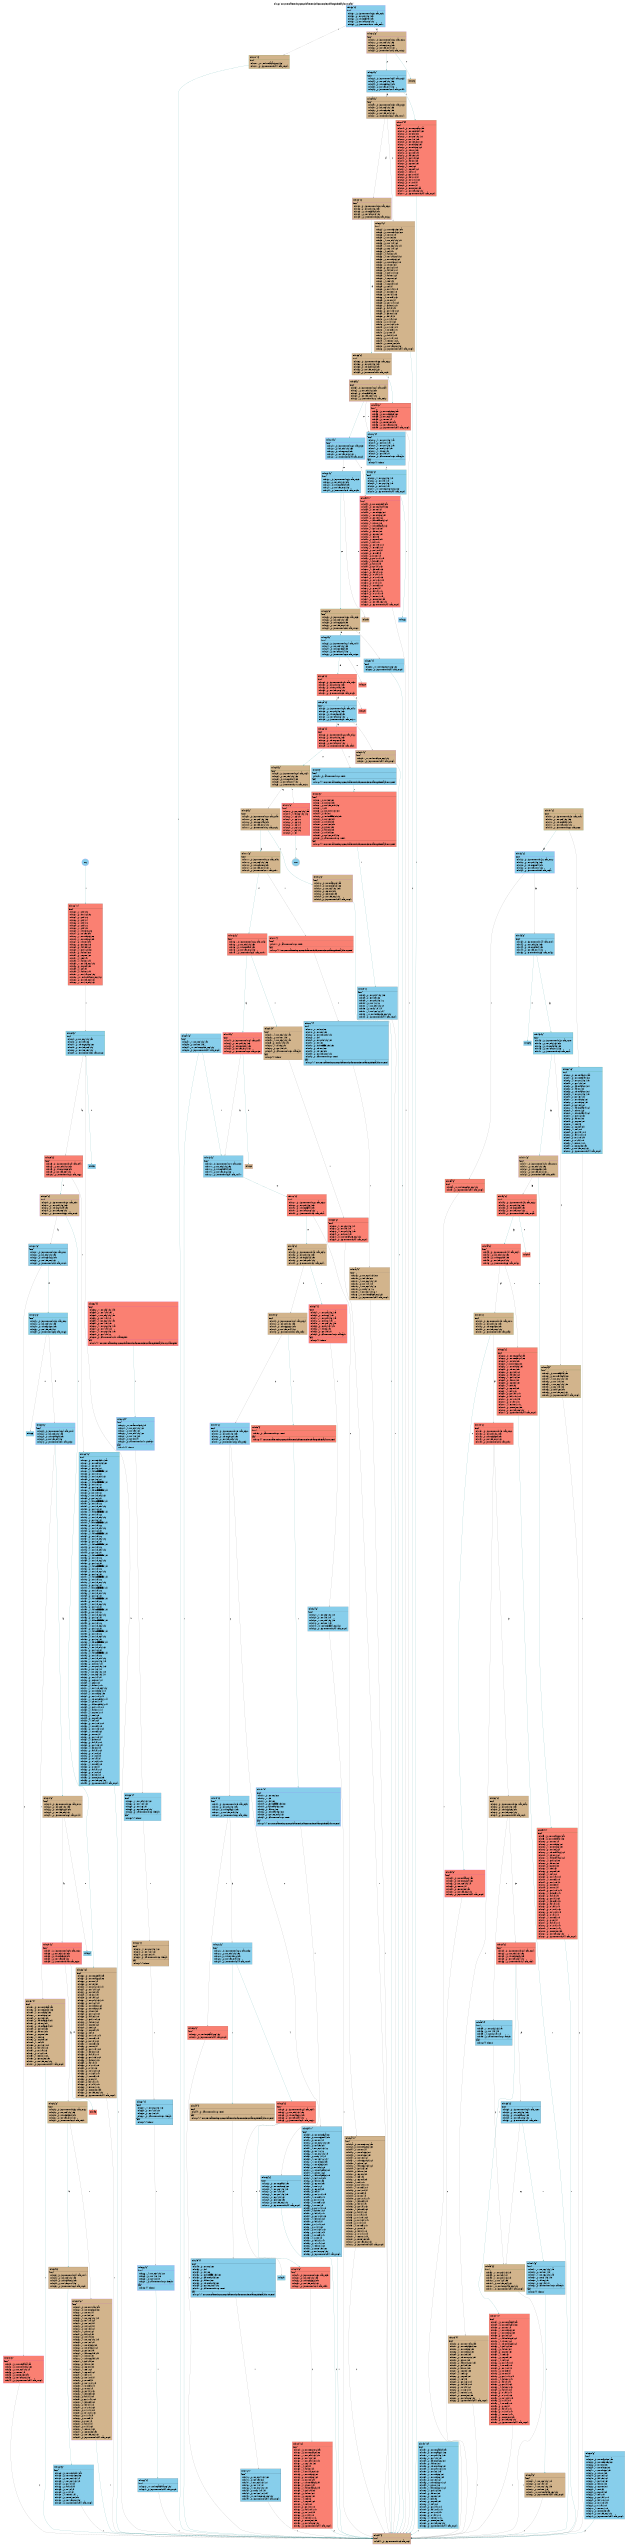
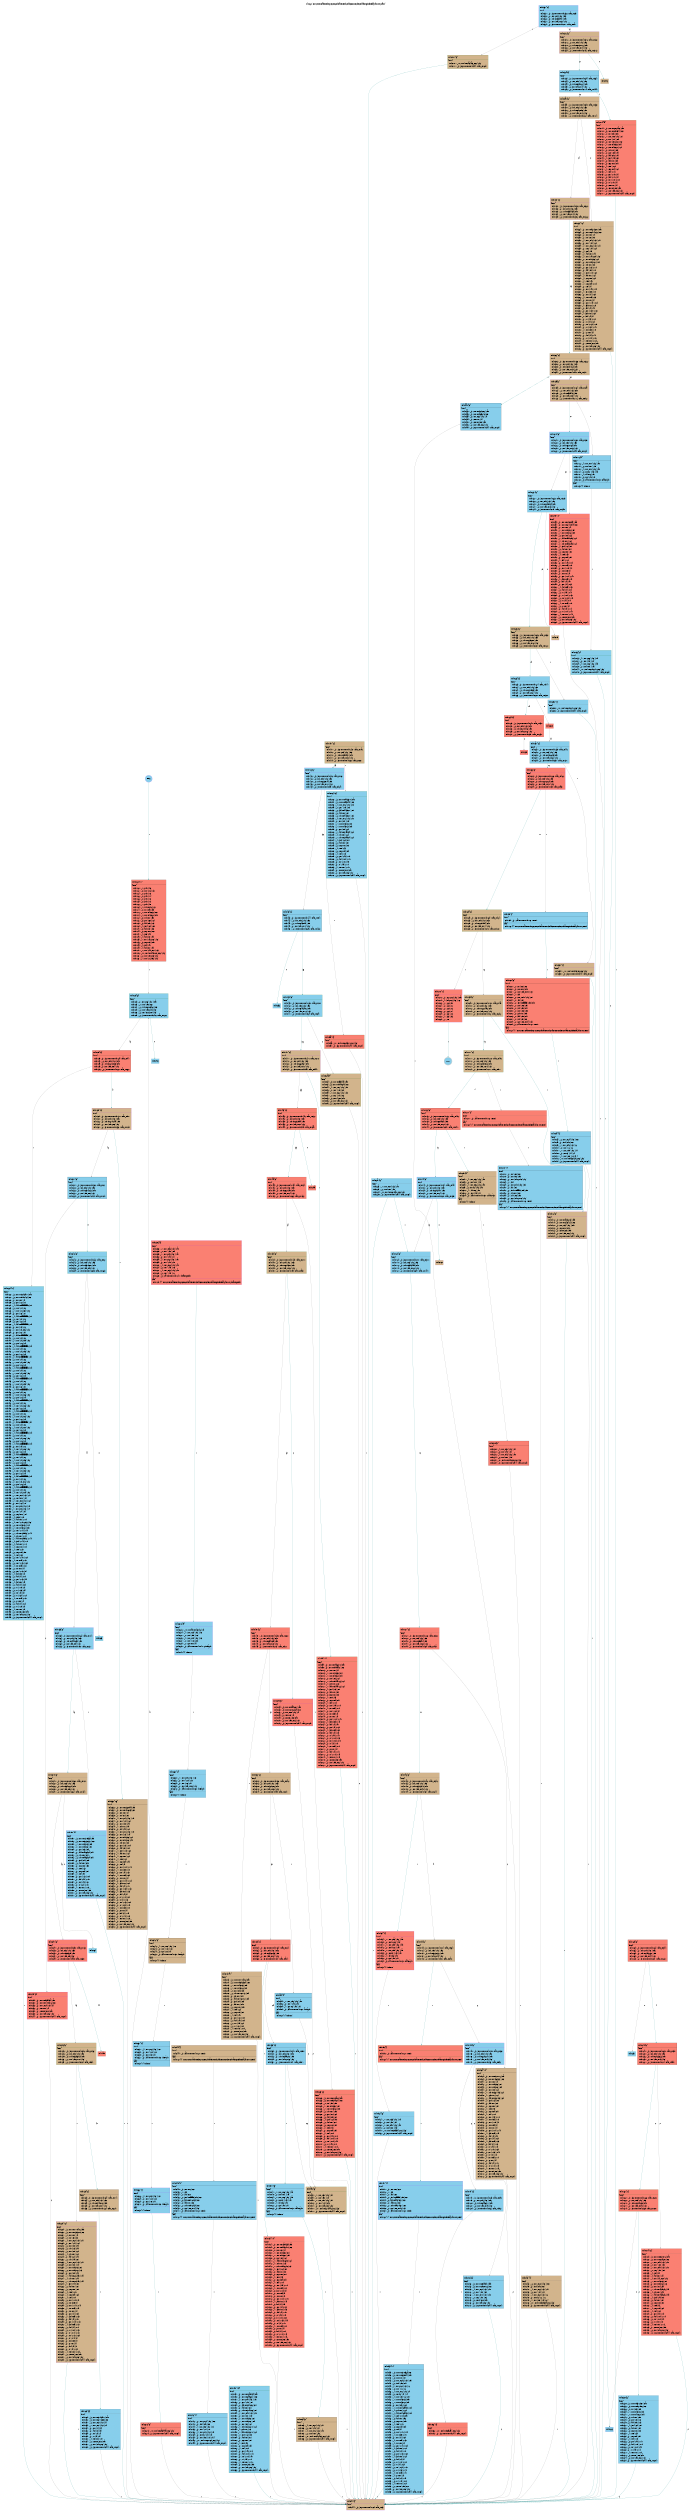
(391, 417) -> (481, 417)
(337, 698) -> (550, 735)
(242, 1043) -> (436, 1188)
(232, 1953) -> none
(45, 2033) -> (86, 1864)
none -> (638, 2200)
(158, 2485) -> (161, 2429)
